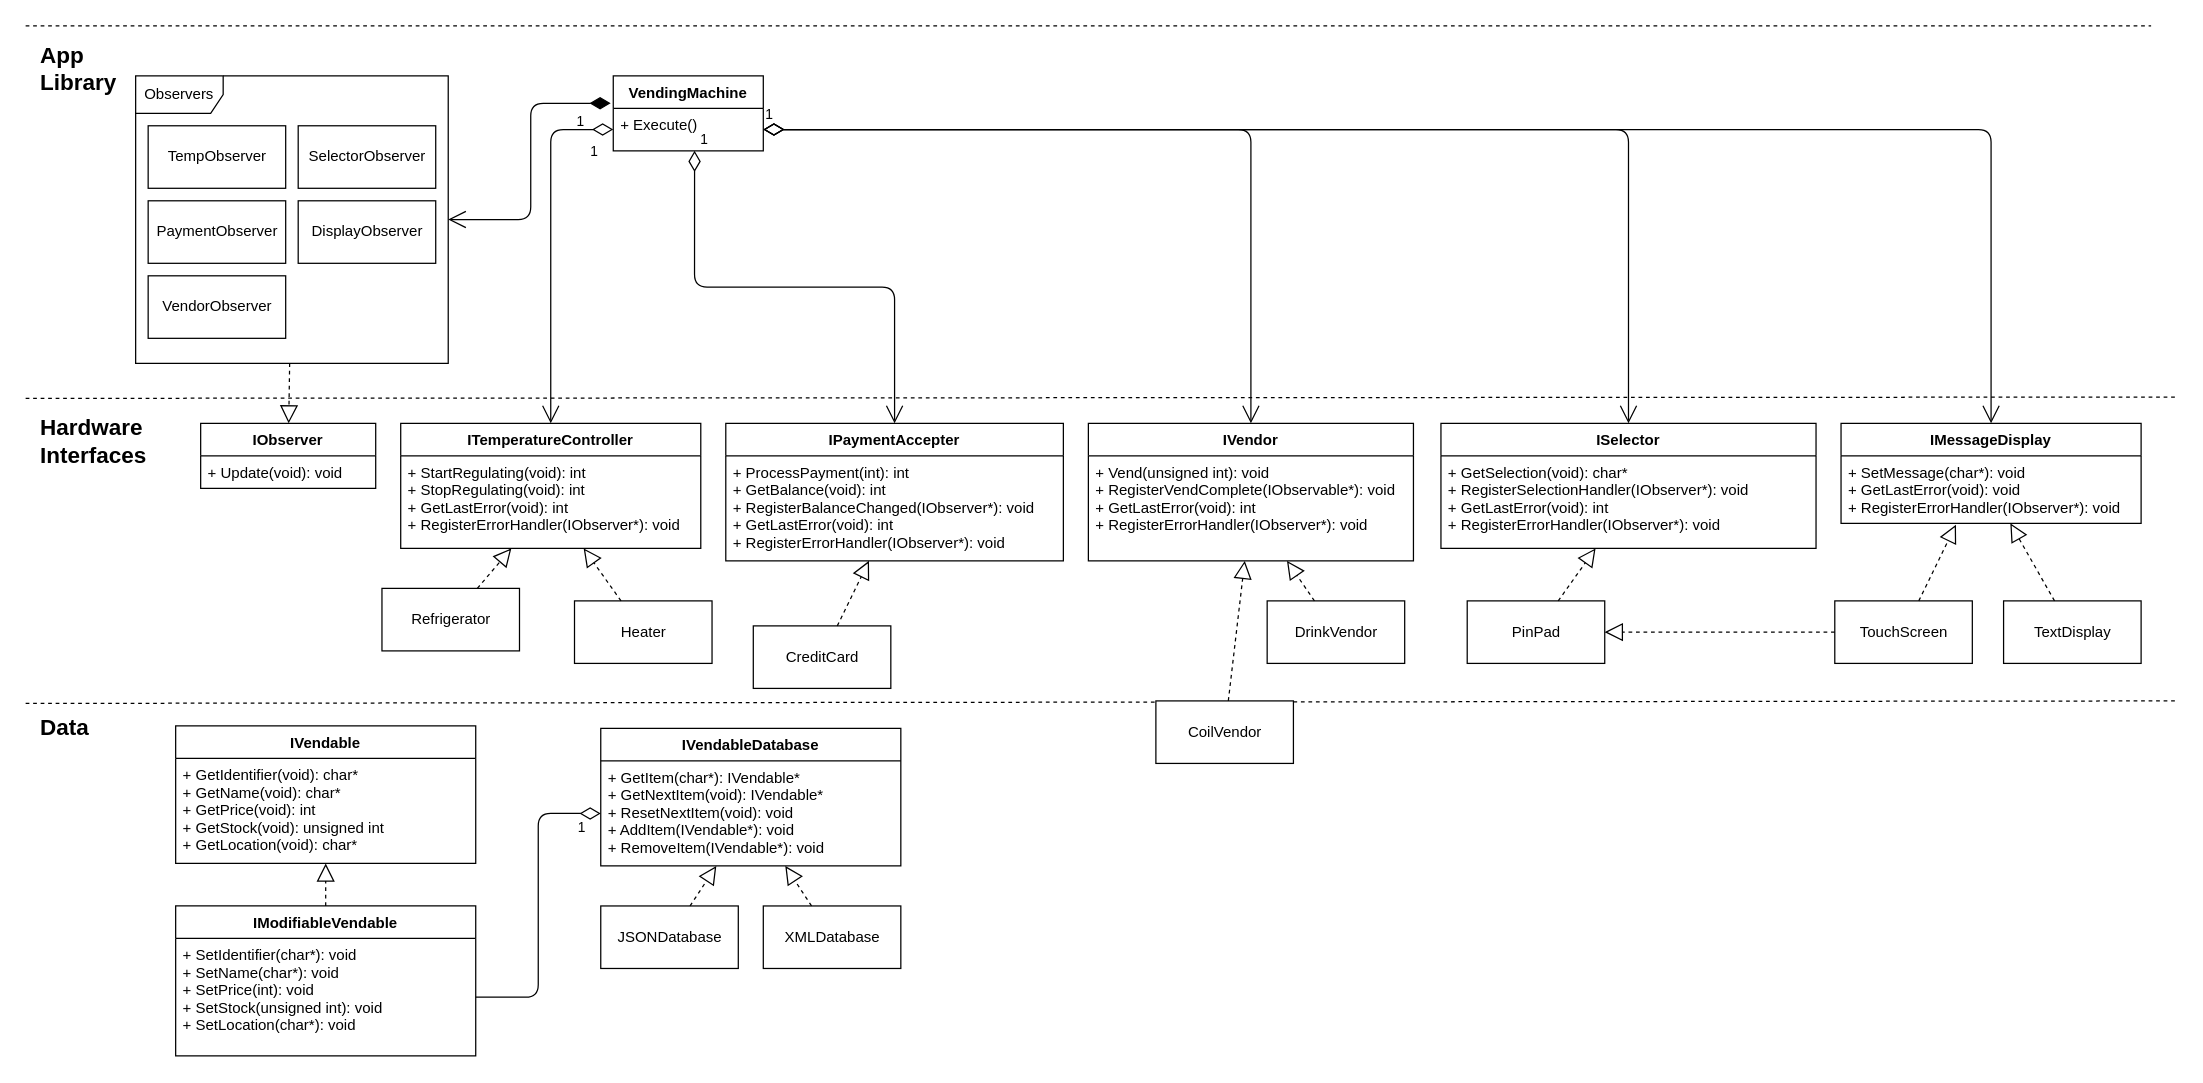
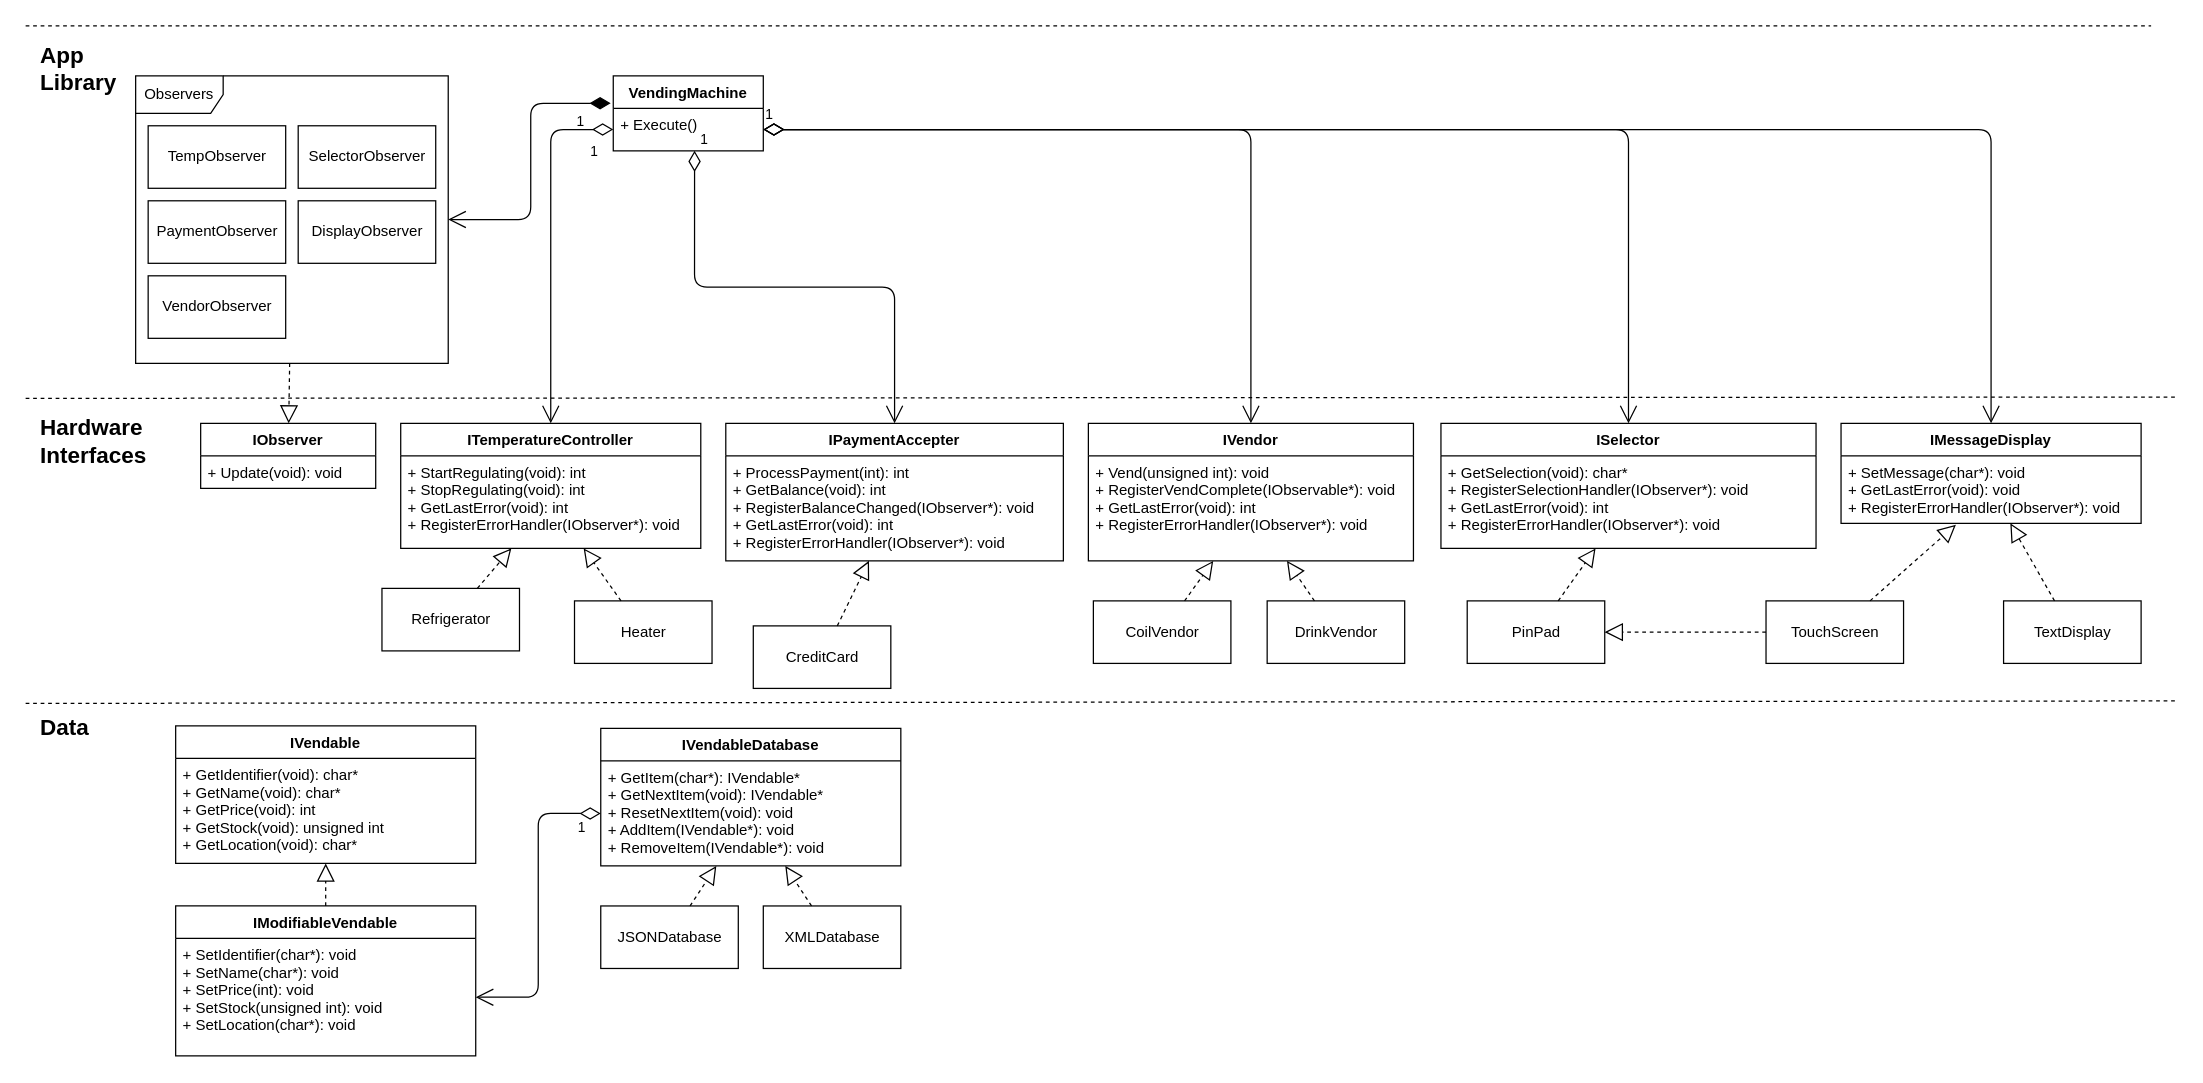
(1903, 632) -> (1834, 632)
(1224, 732) -> (1162, 632)
(481, 997) -> (481, 997)
